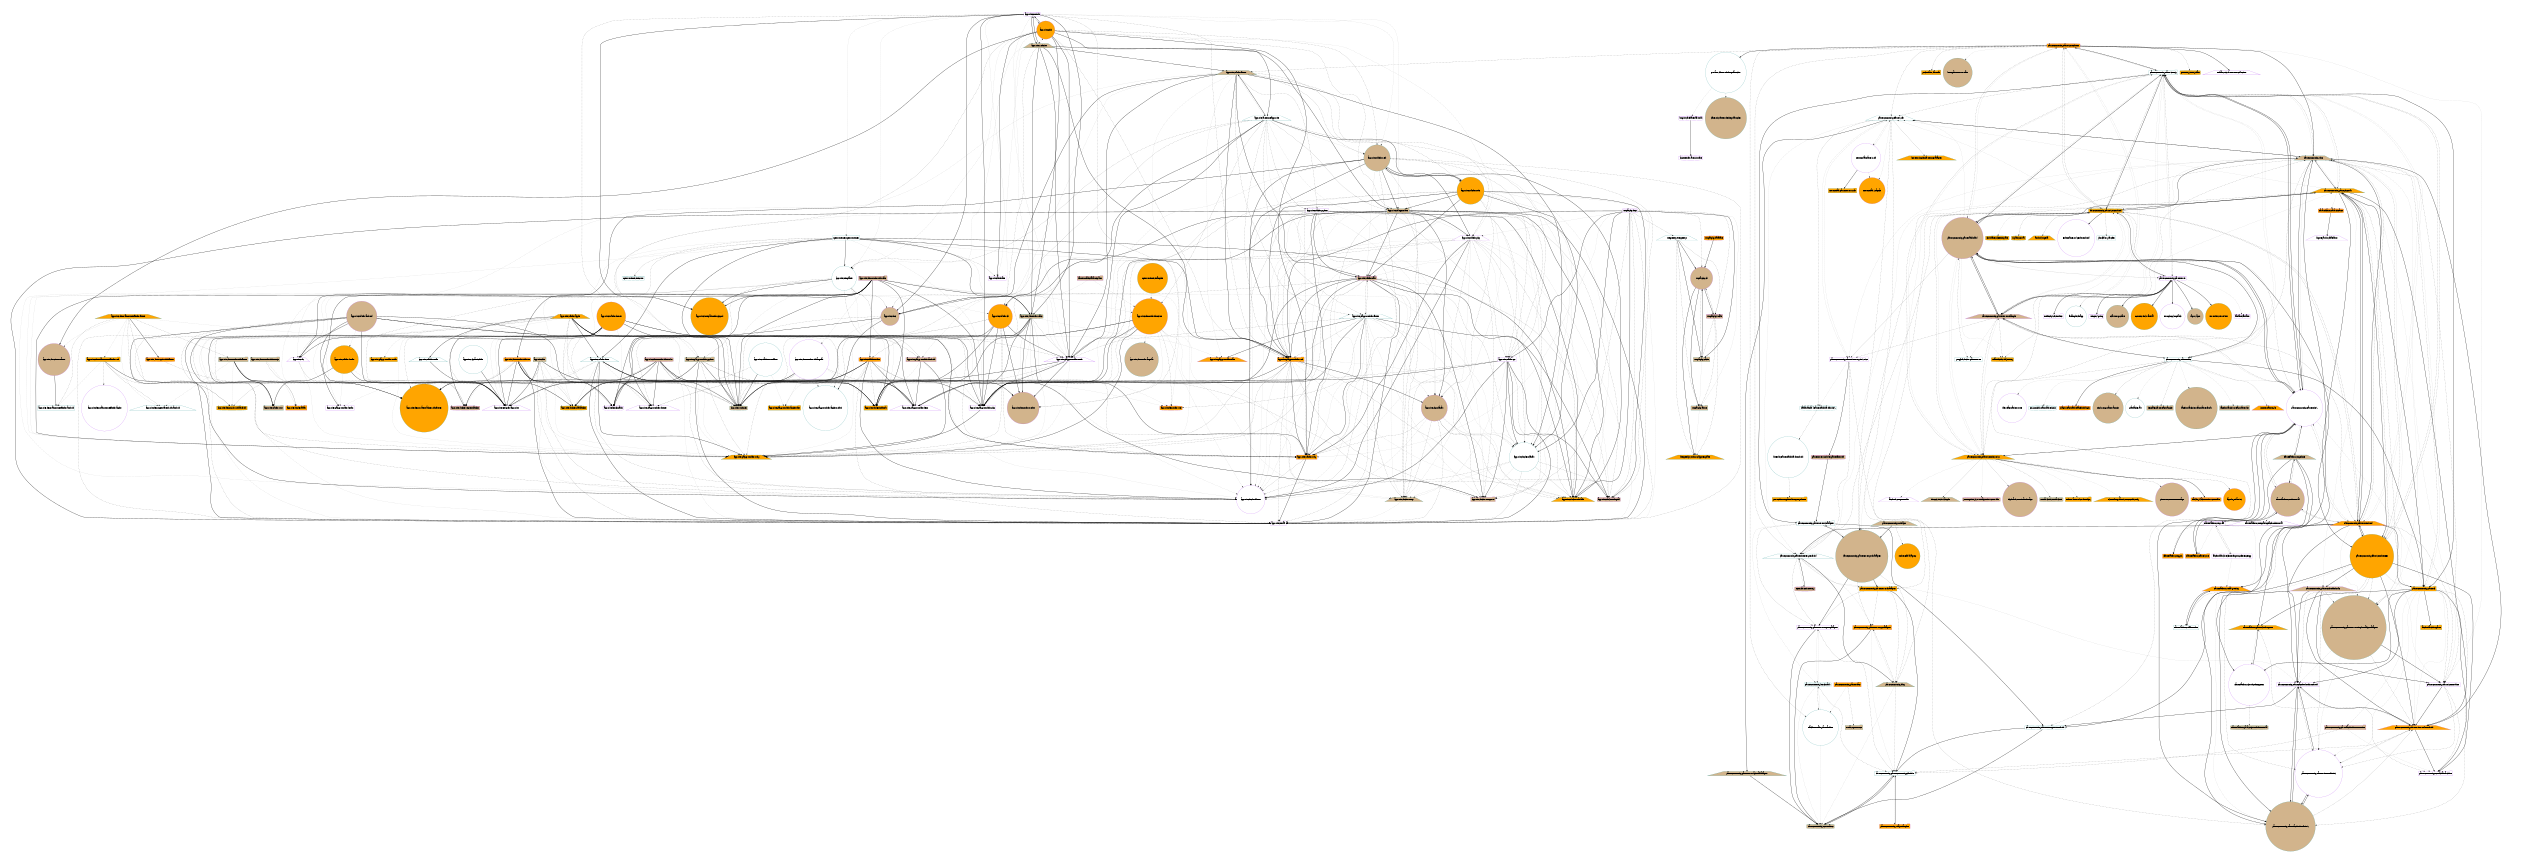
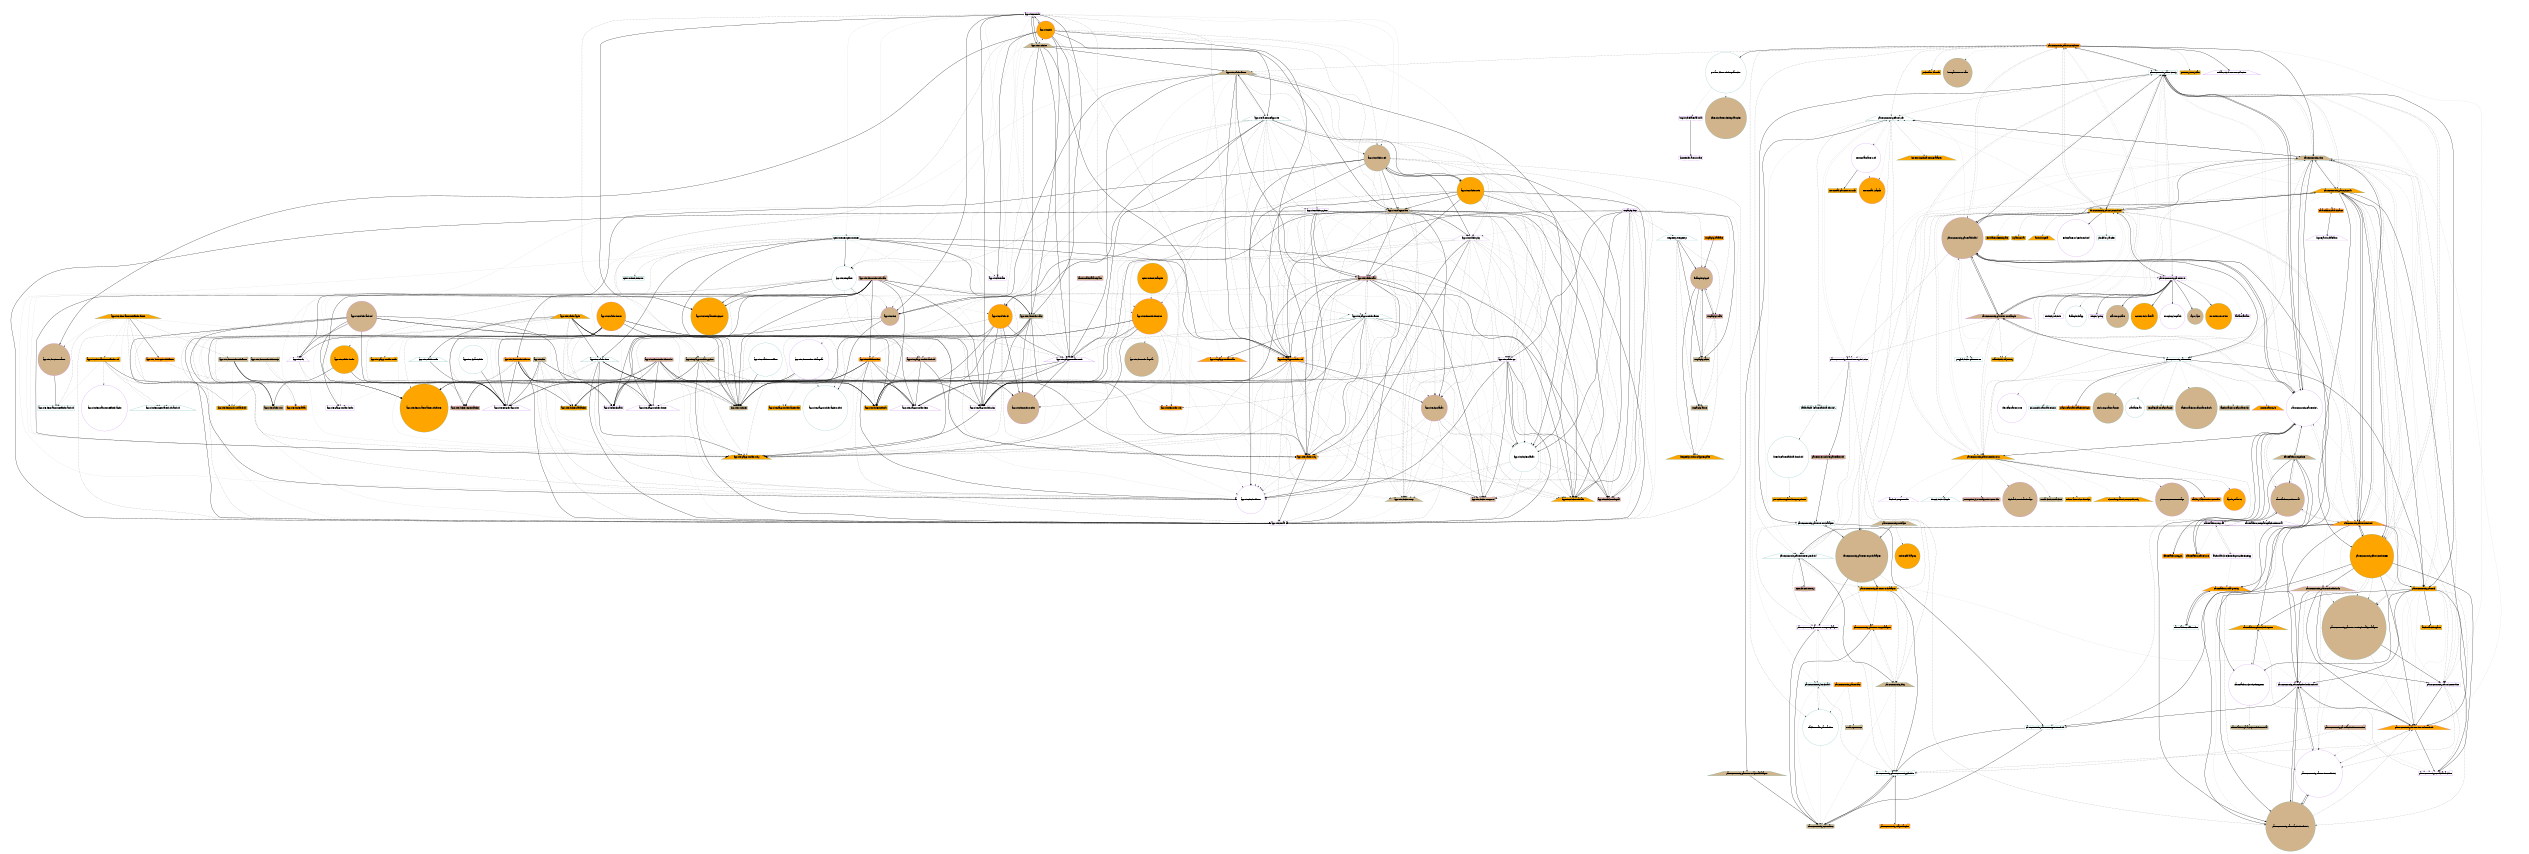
(1702, 278) -> (1702, 278)
(2053, 316) -> (2053, 316)
(2476, 417) -> (2476, 417)
(1941, 500) -> (1941, 500)
